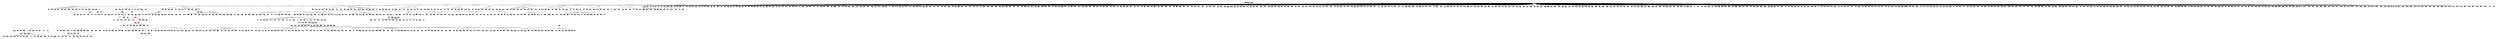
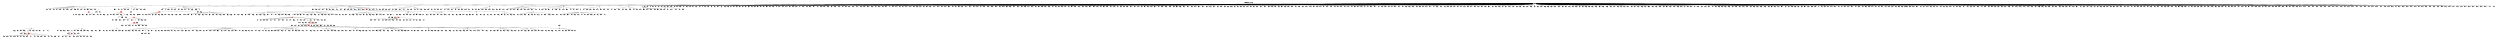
(139, 15) -> (139, 15)
